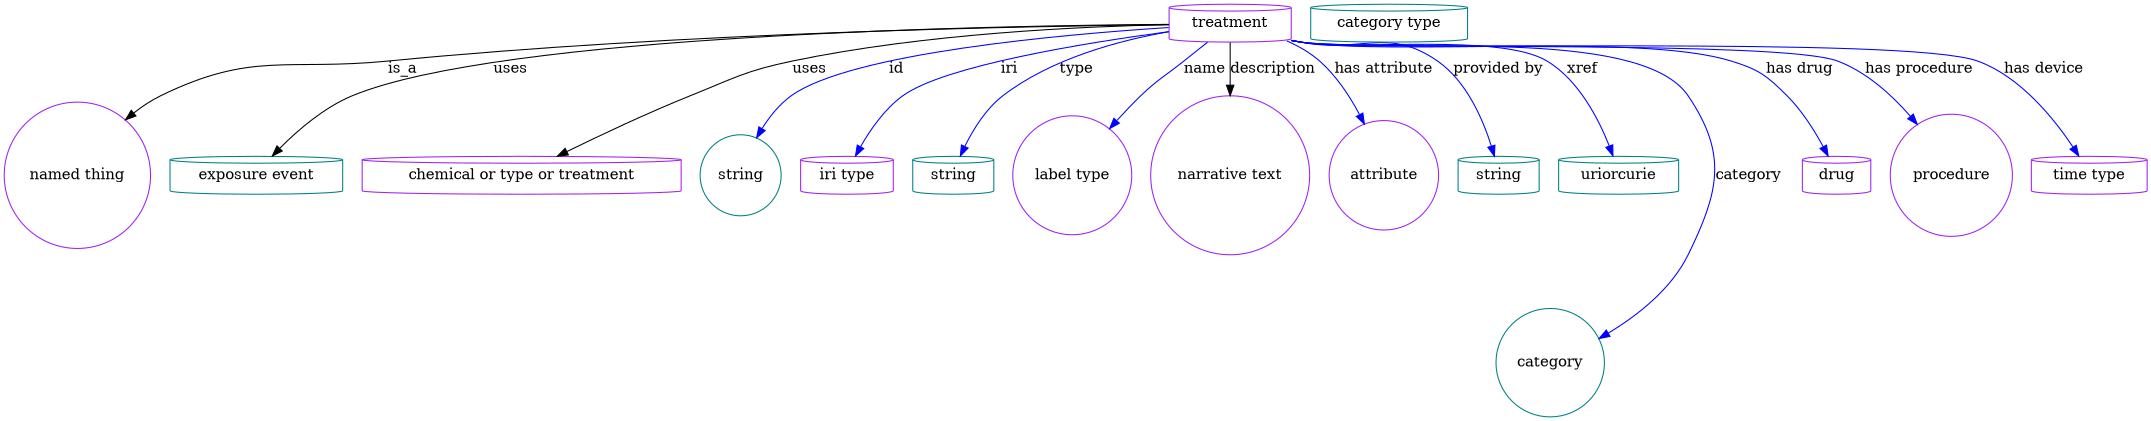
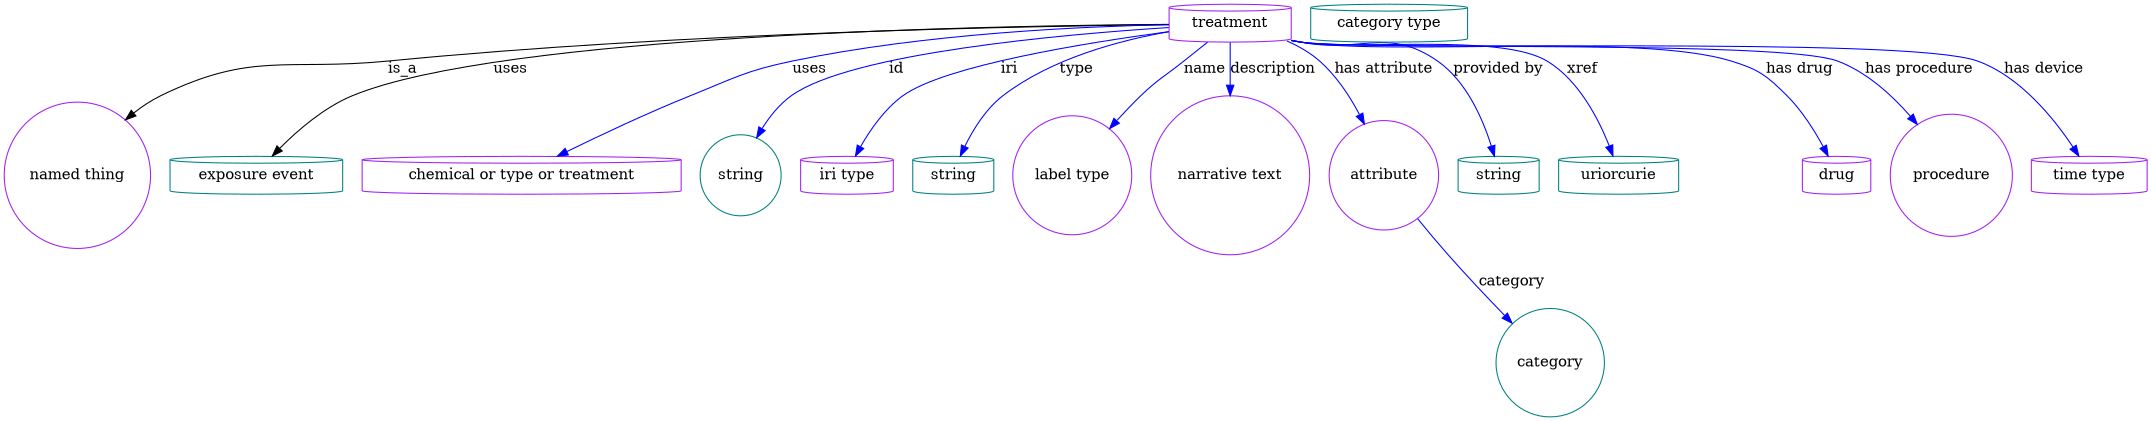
(859, 49) -> (859, 49)
(1230, 64) -> (1230, 64)
(1635, 64) -> (1460, 268)
